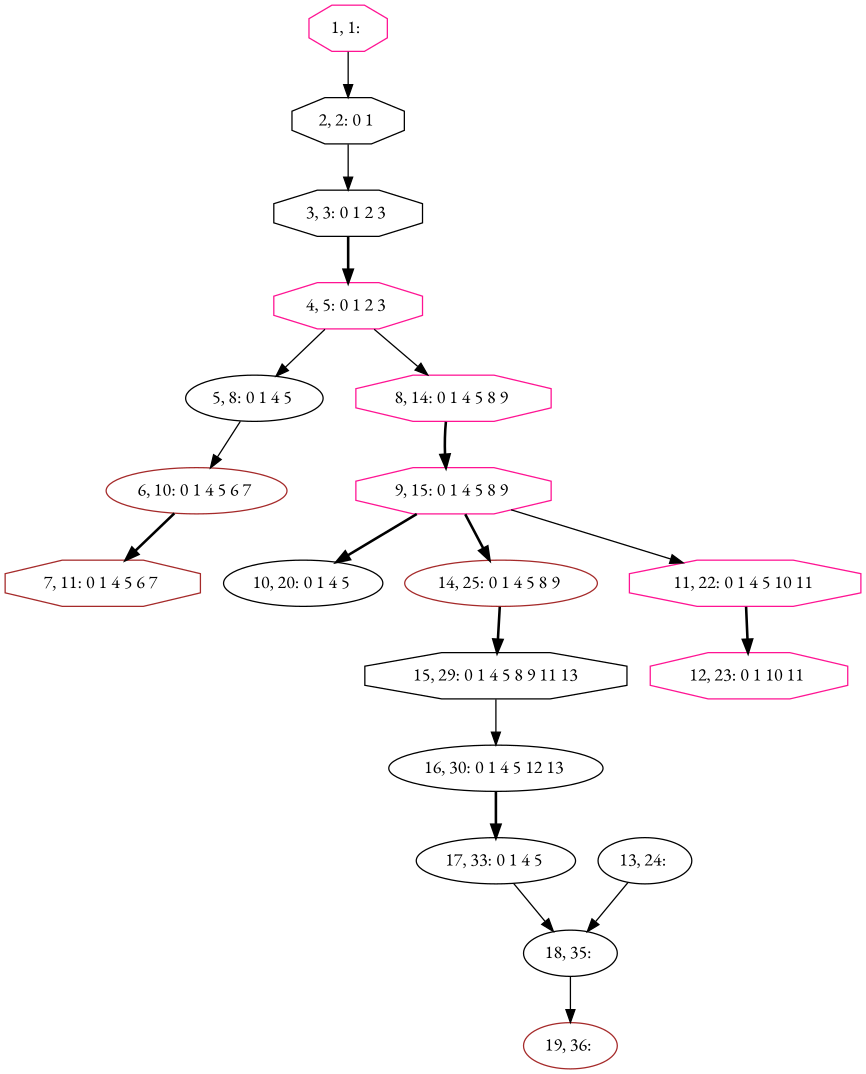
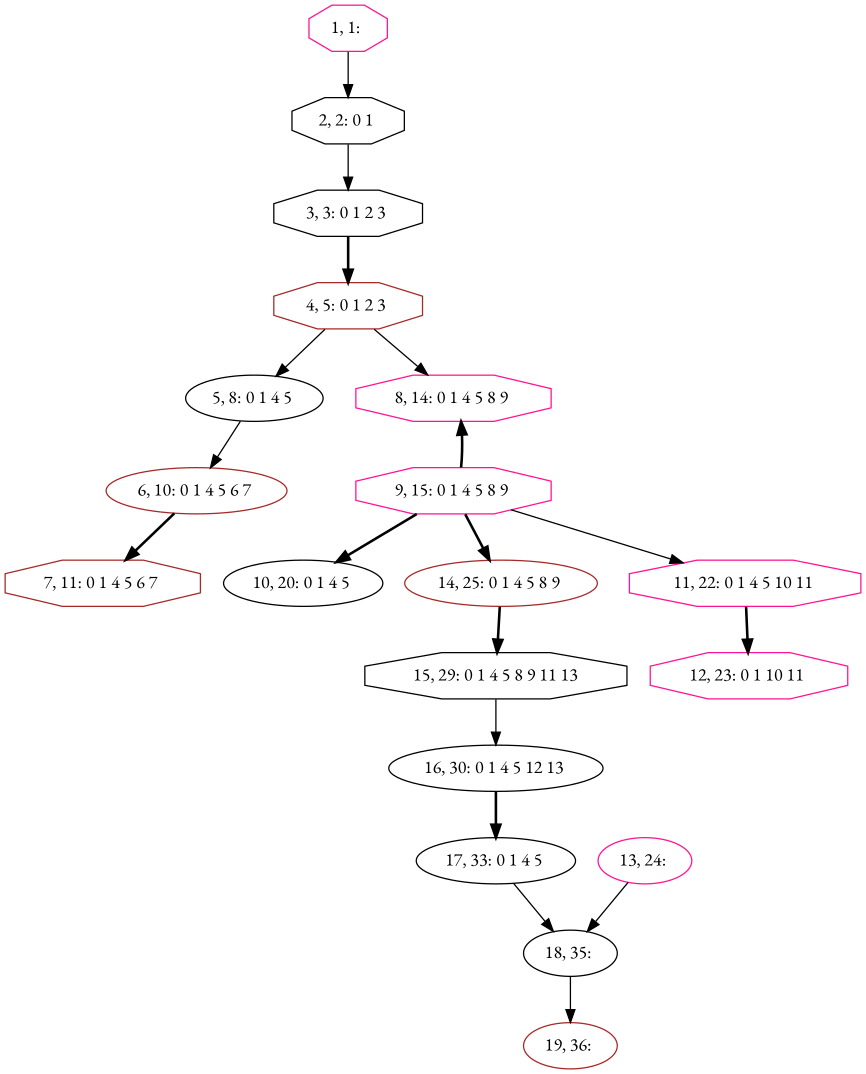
(348, 306) -> (348, 306)
(445, 438) -> (462, 451)
(645, 861) -> (645, 861)
